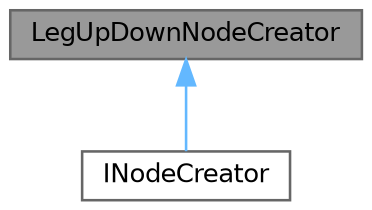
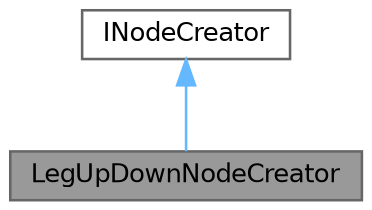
(186, 118) -> (186, 118)
